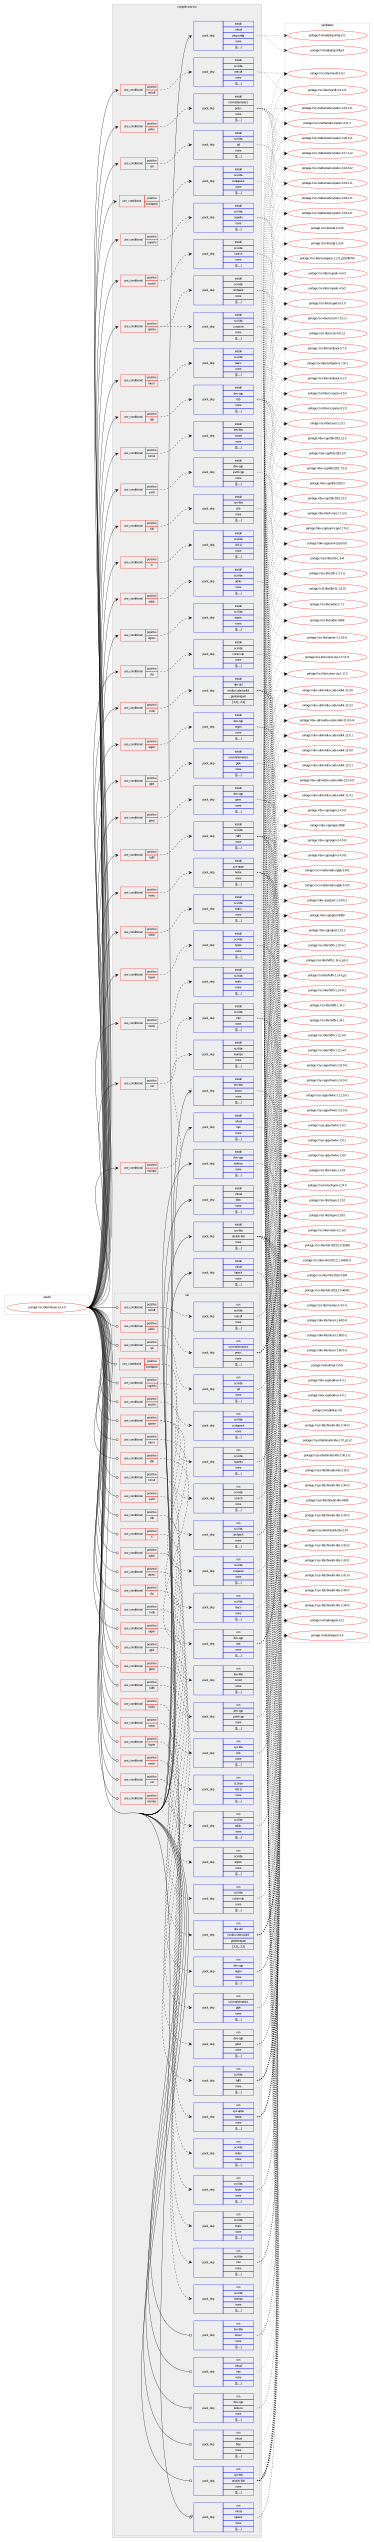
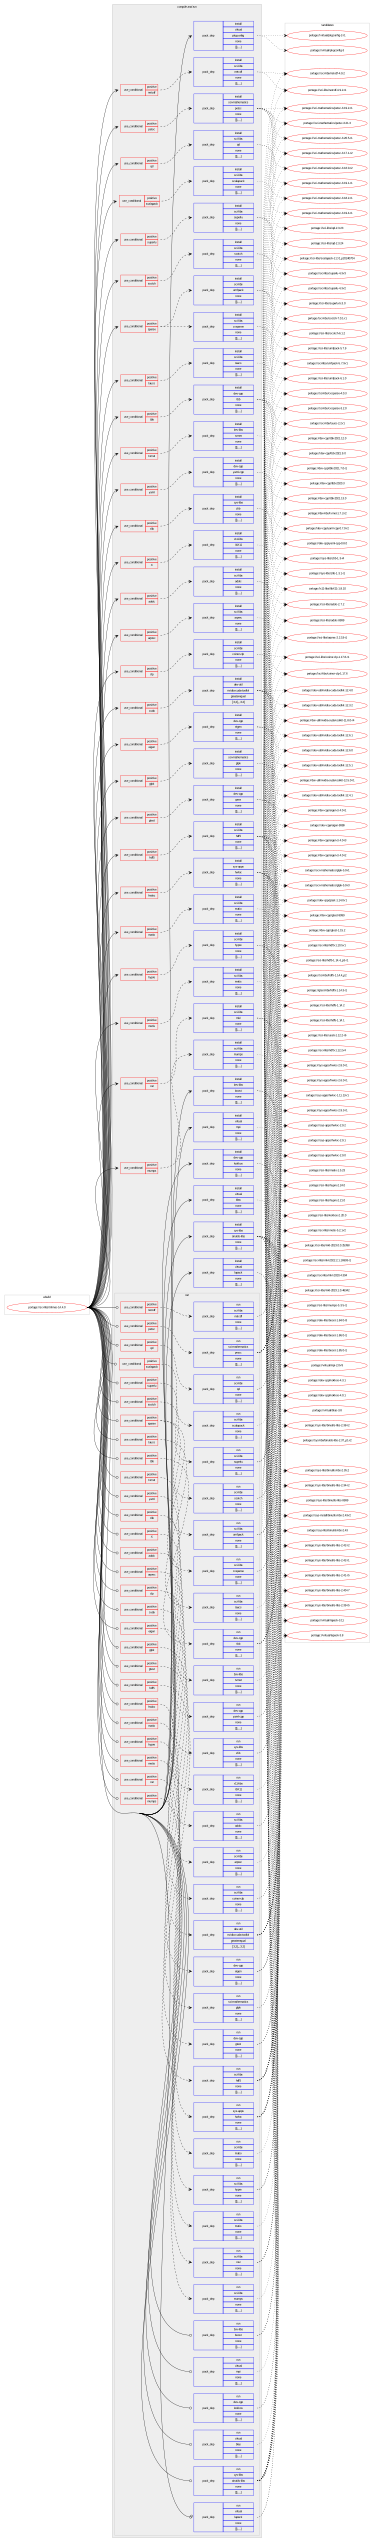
(327, 991) -> (327, 991)
(327, 1036) -> (327, 1036)
(327, 1186) -> (327, 1186)
(327, 1216) -> (327, 1216)
(327, 1456) -> none
(327, 1516) -> (327, 1516)
